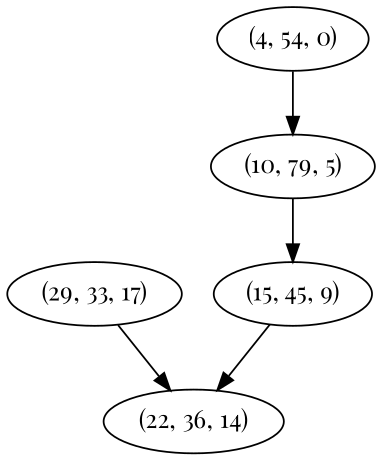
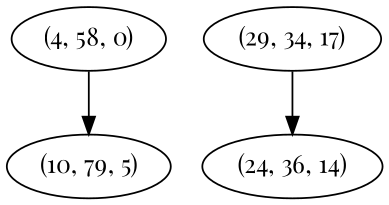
(293, 39) -> (89, 39)
(95, 294) -> (292, 39)
(293, 294) -> none
(194, 421) -> (292, 166)
